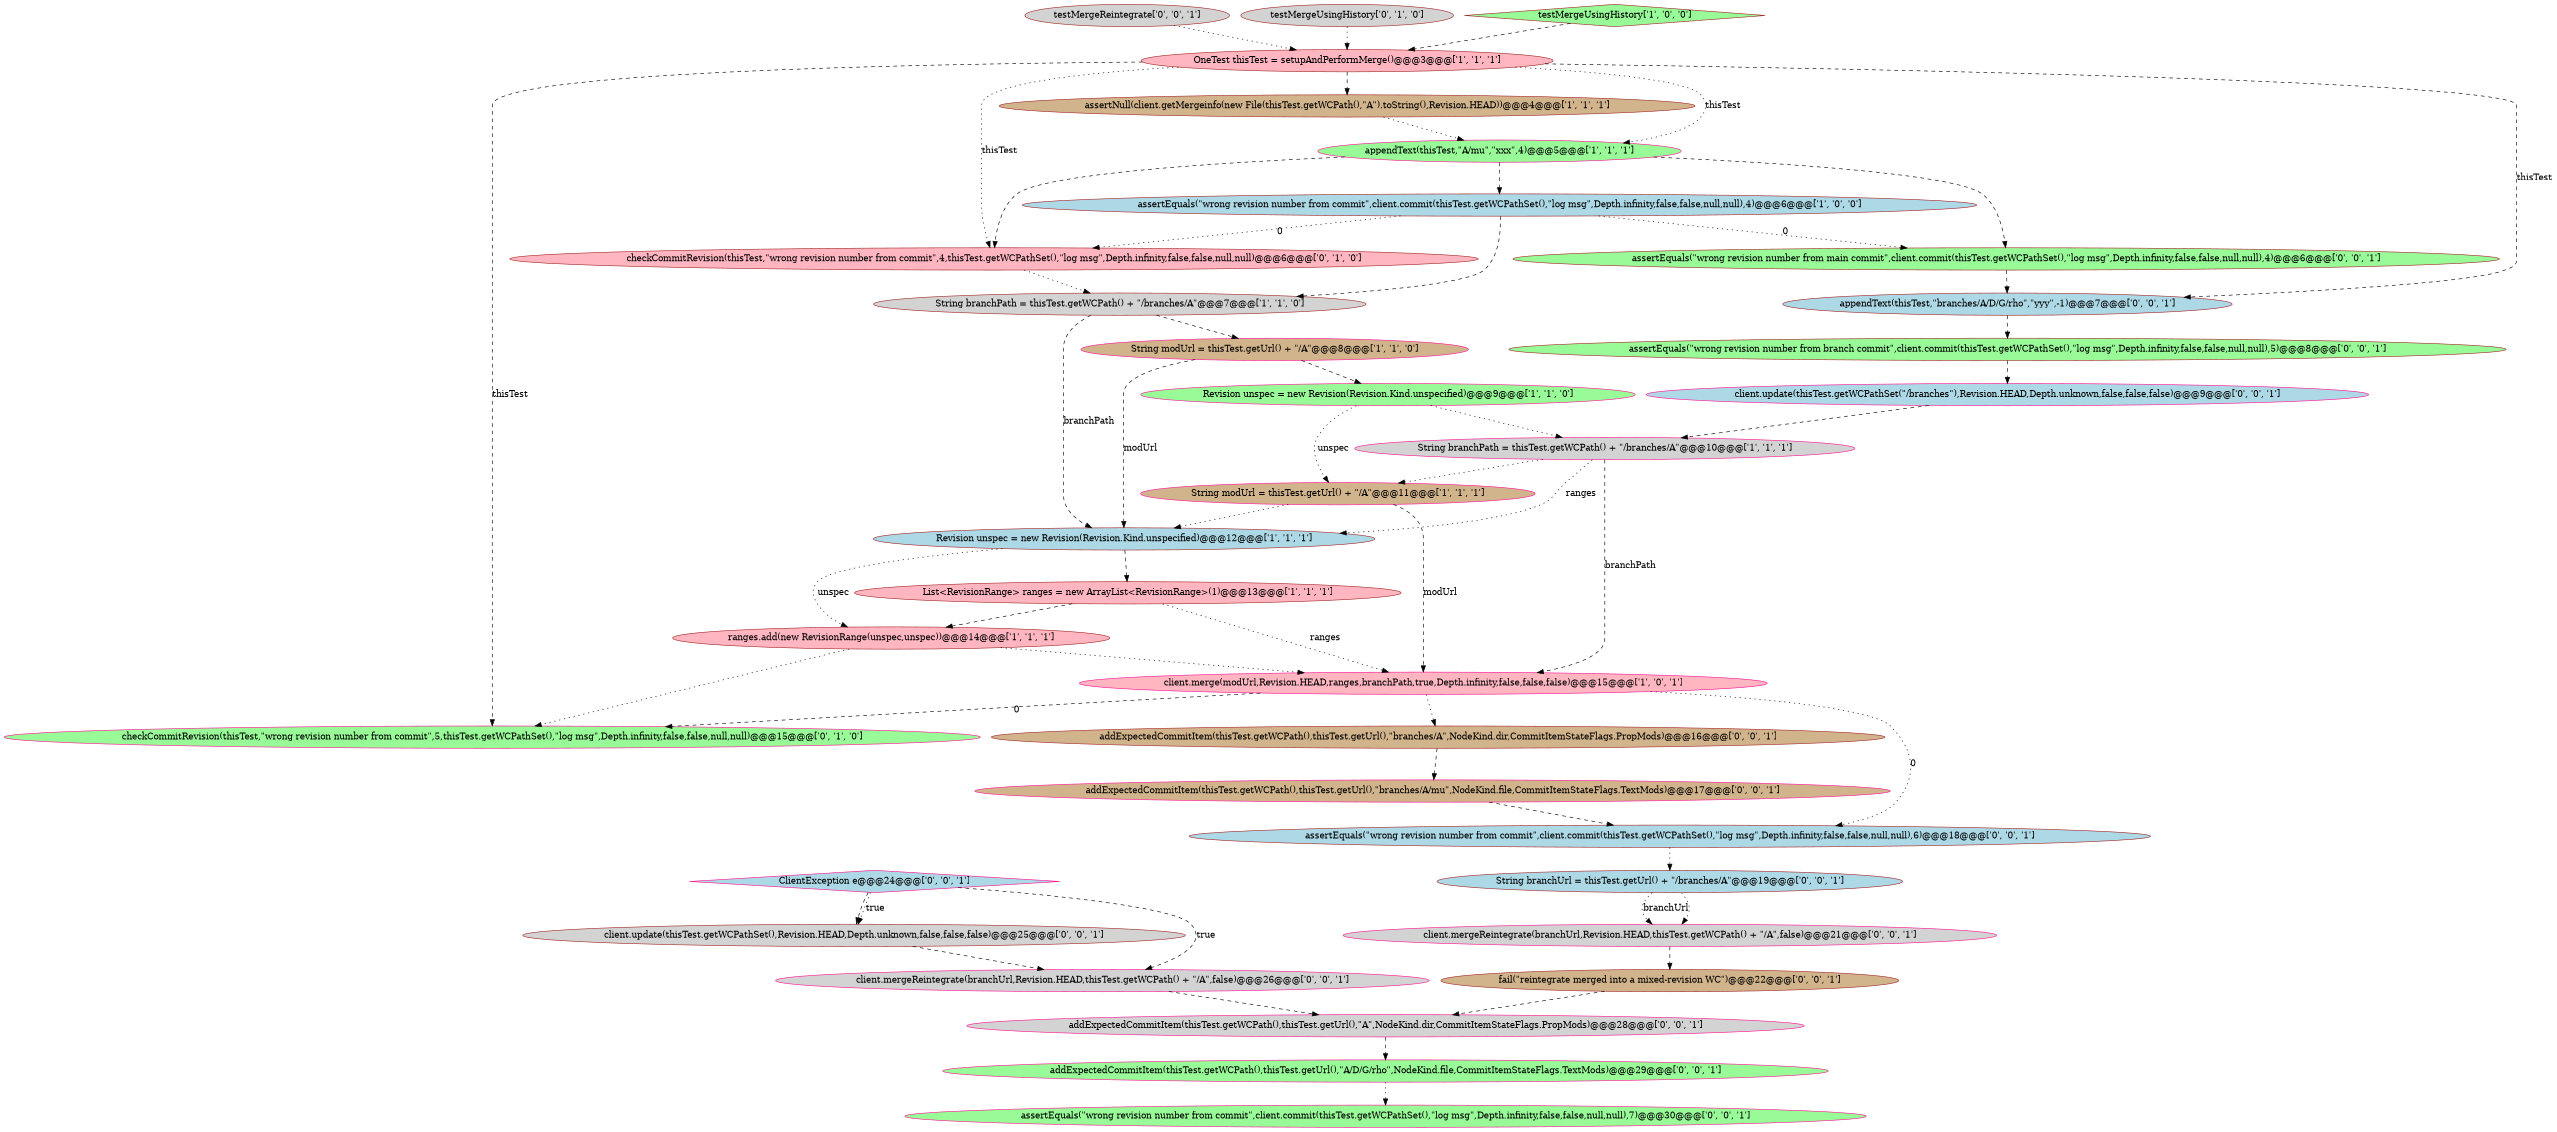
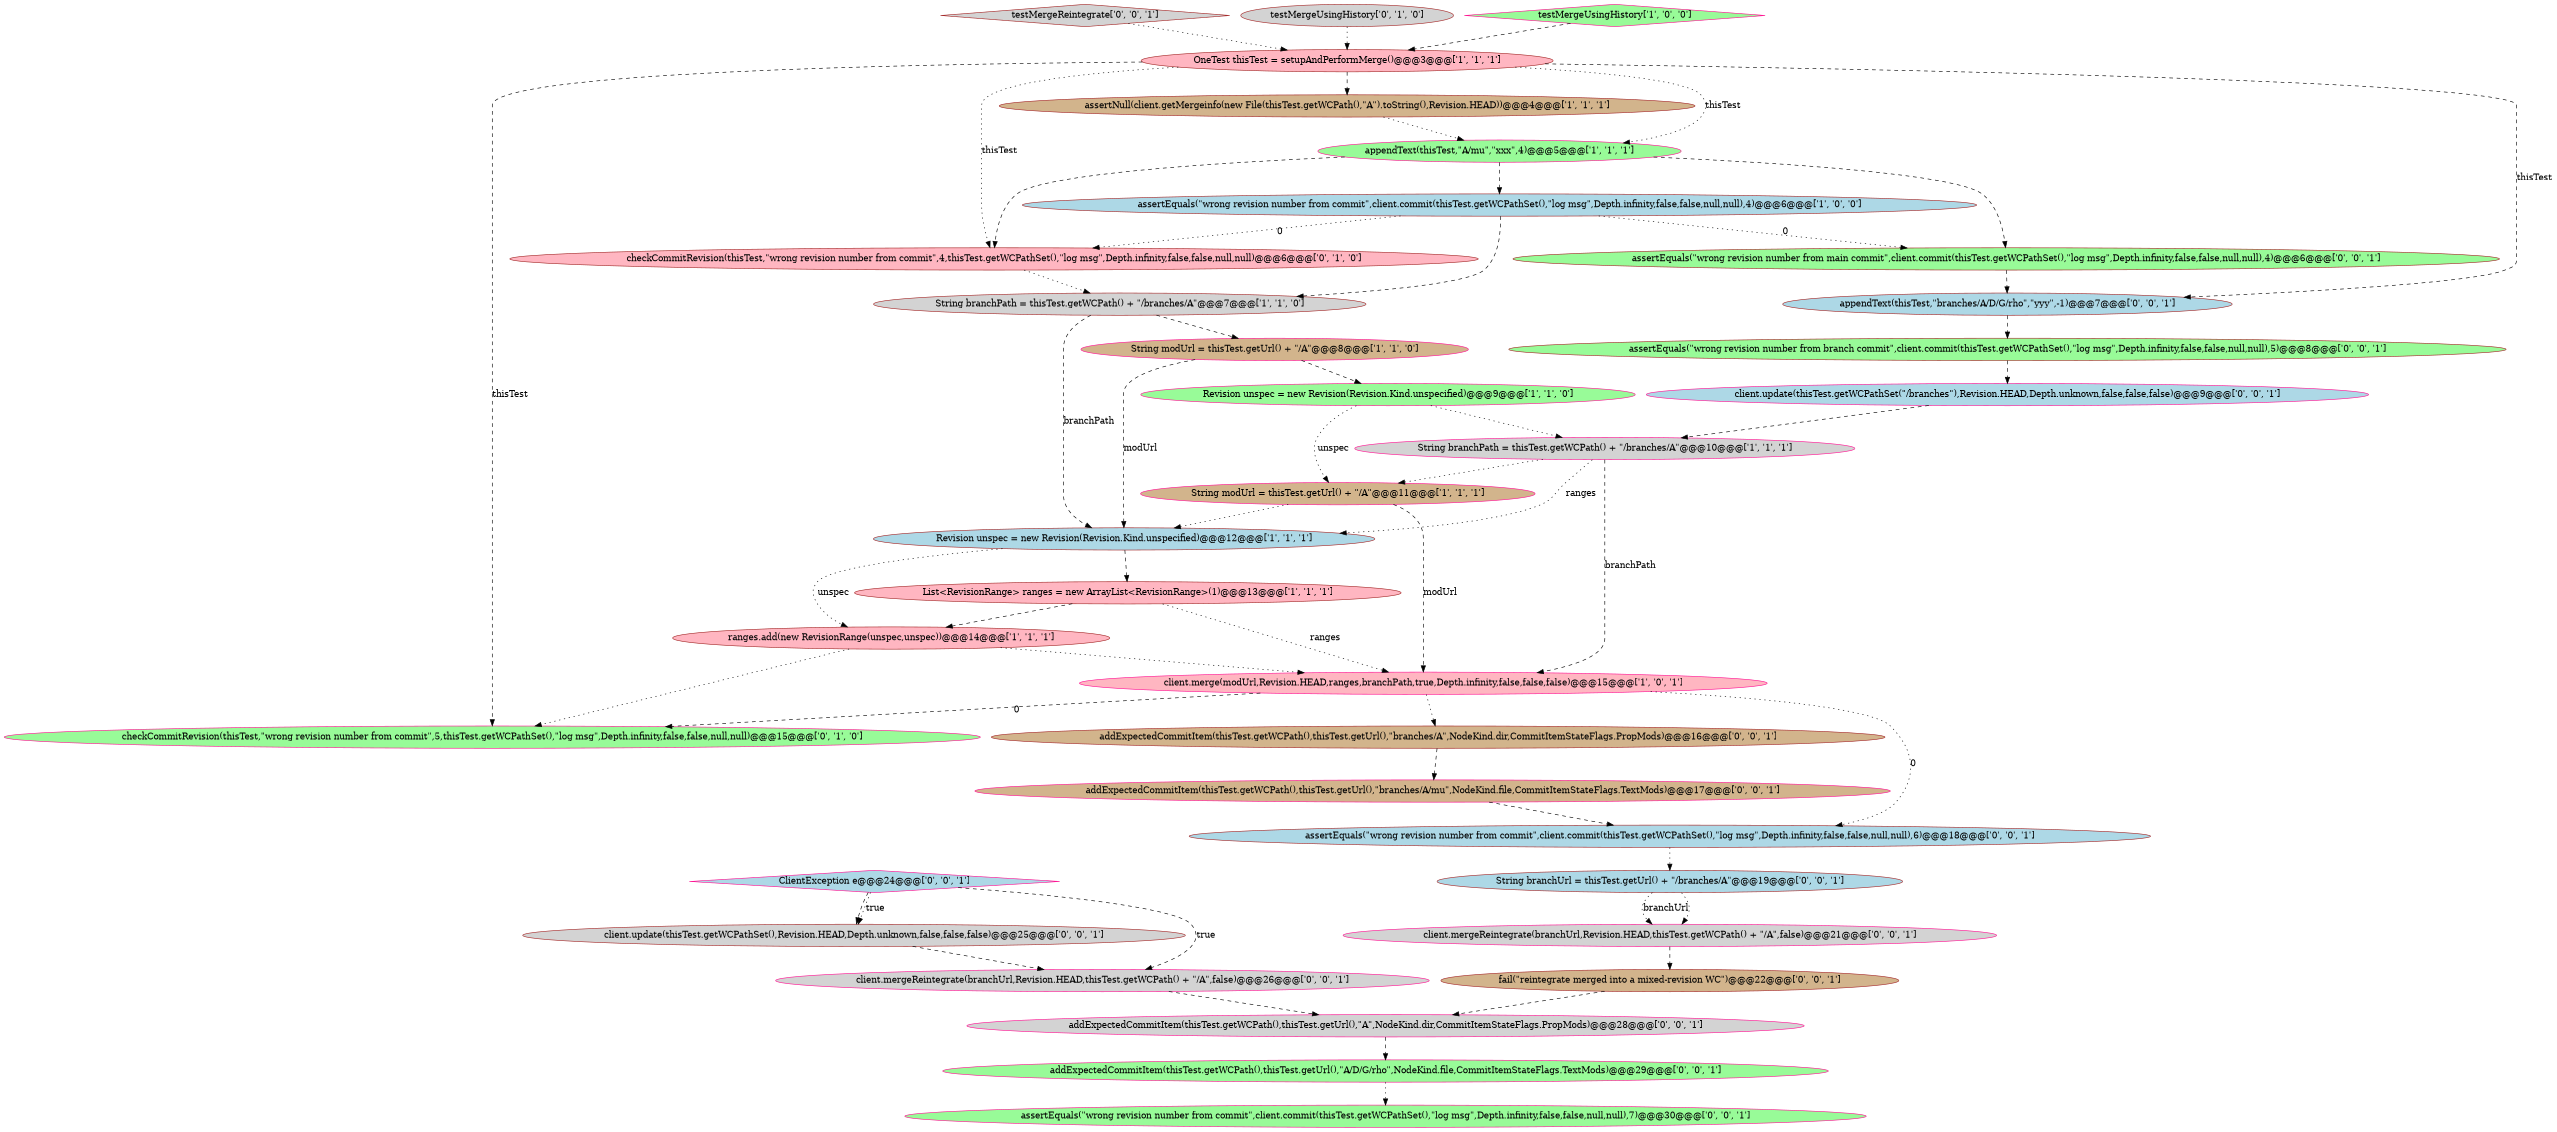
(1127, 15) -> (1085, 15)
(1615, 15) -> (1615, 15)
